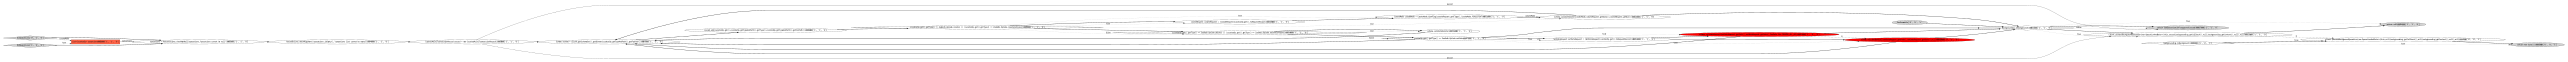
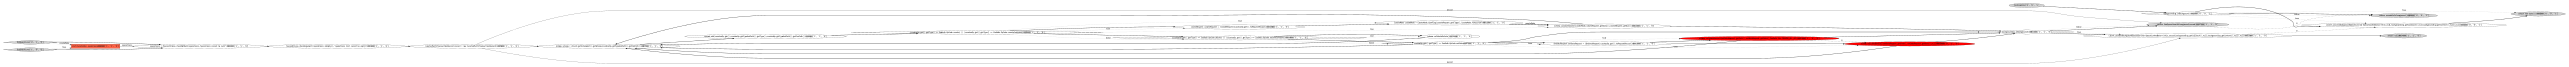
none -> (2404, 16)
(2211, 22) -> none
(1964, 25) -> (2104, 9)
